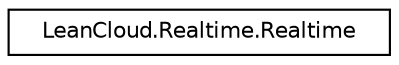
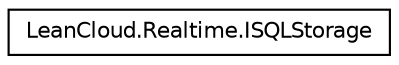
(199, 32) -> (199, 32)
